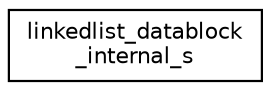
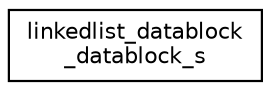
(135, 45) -> (135, 45)
